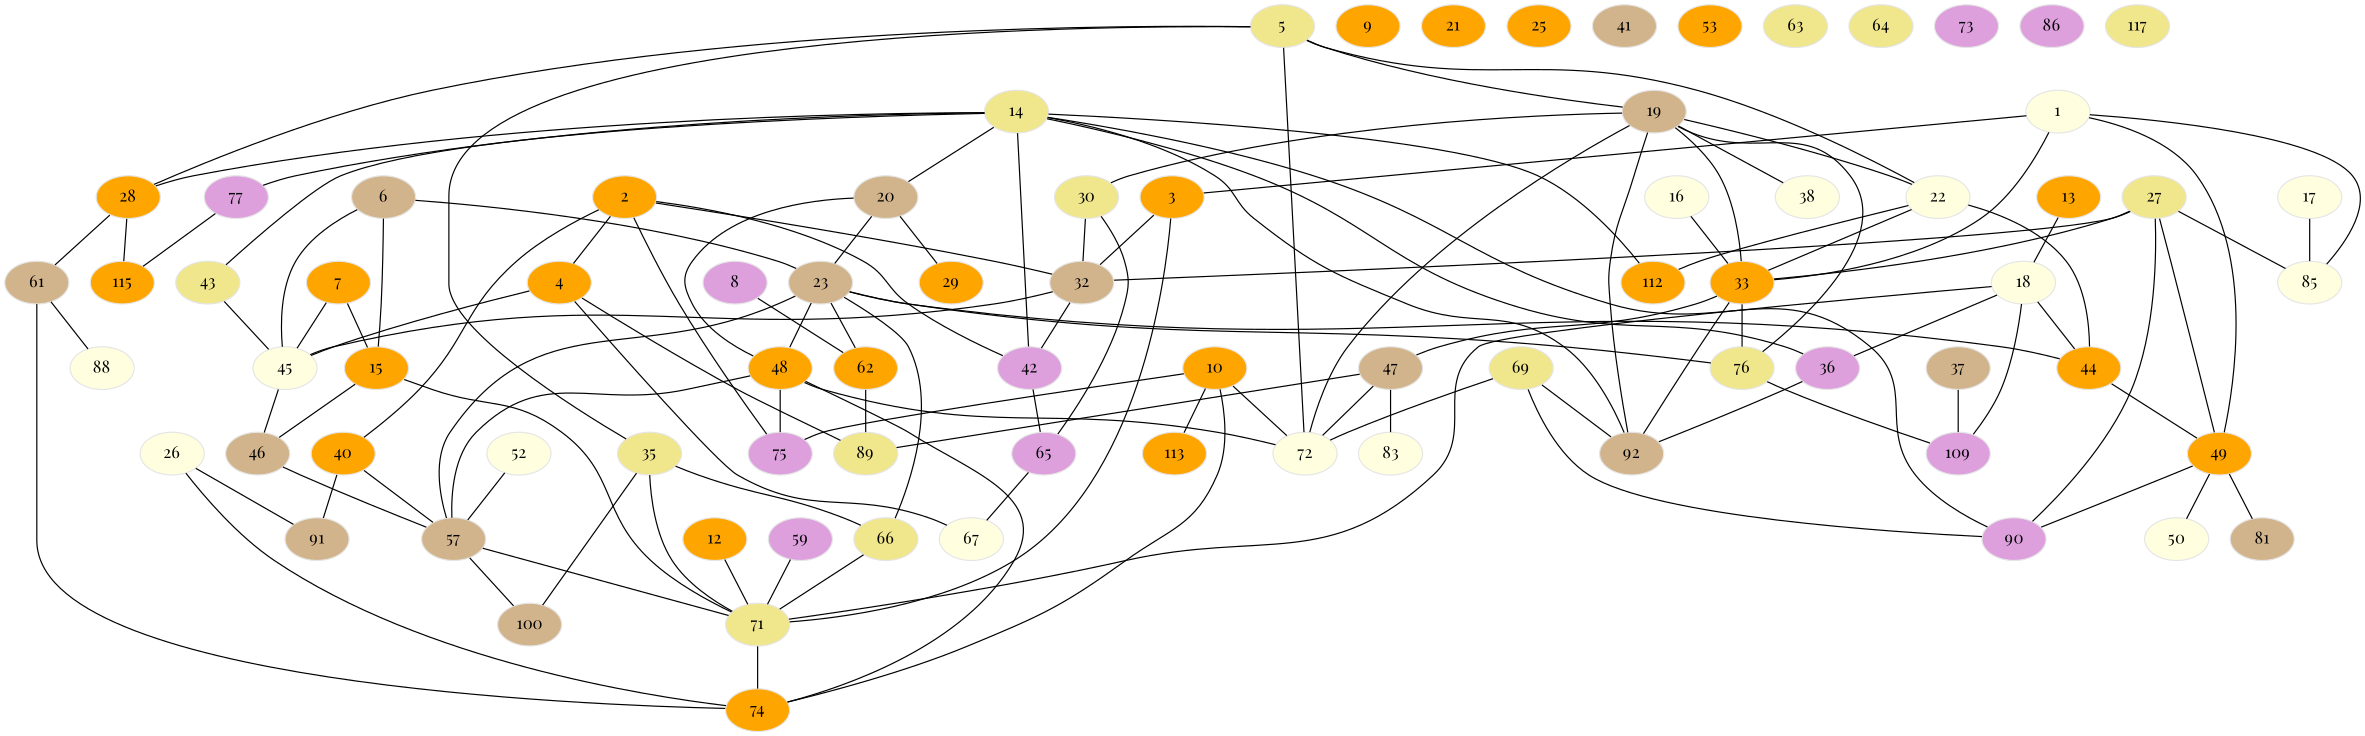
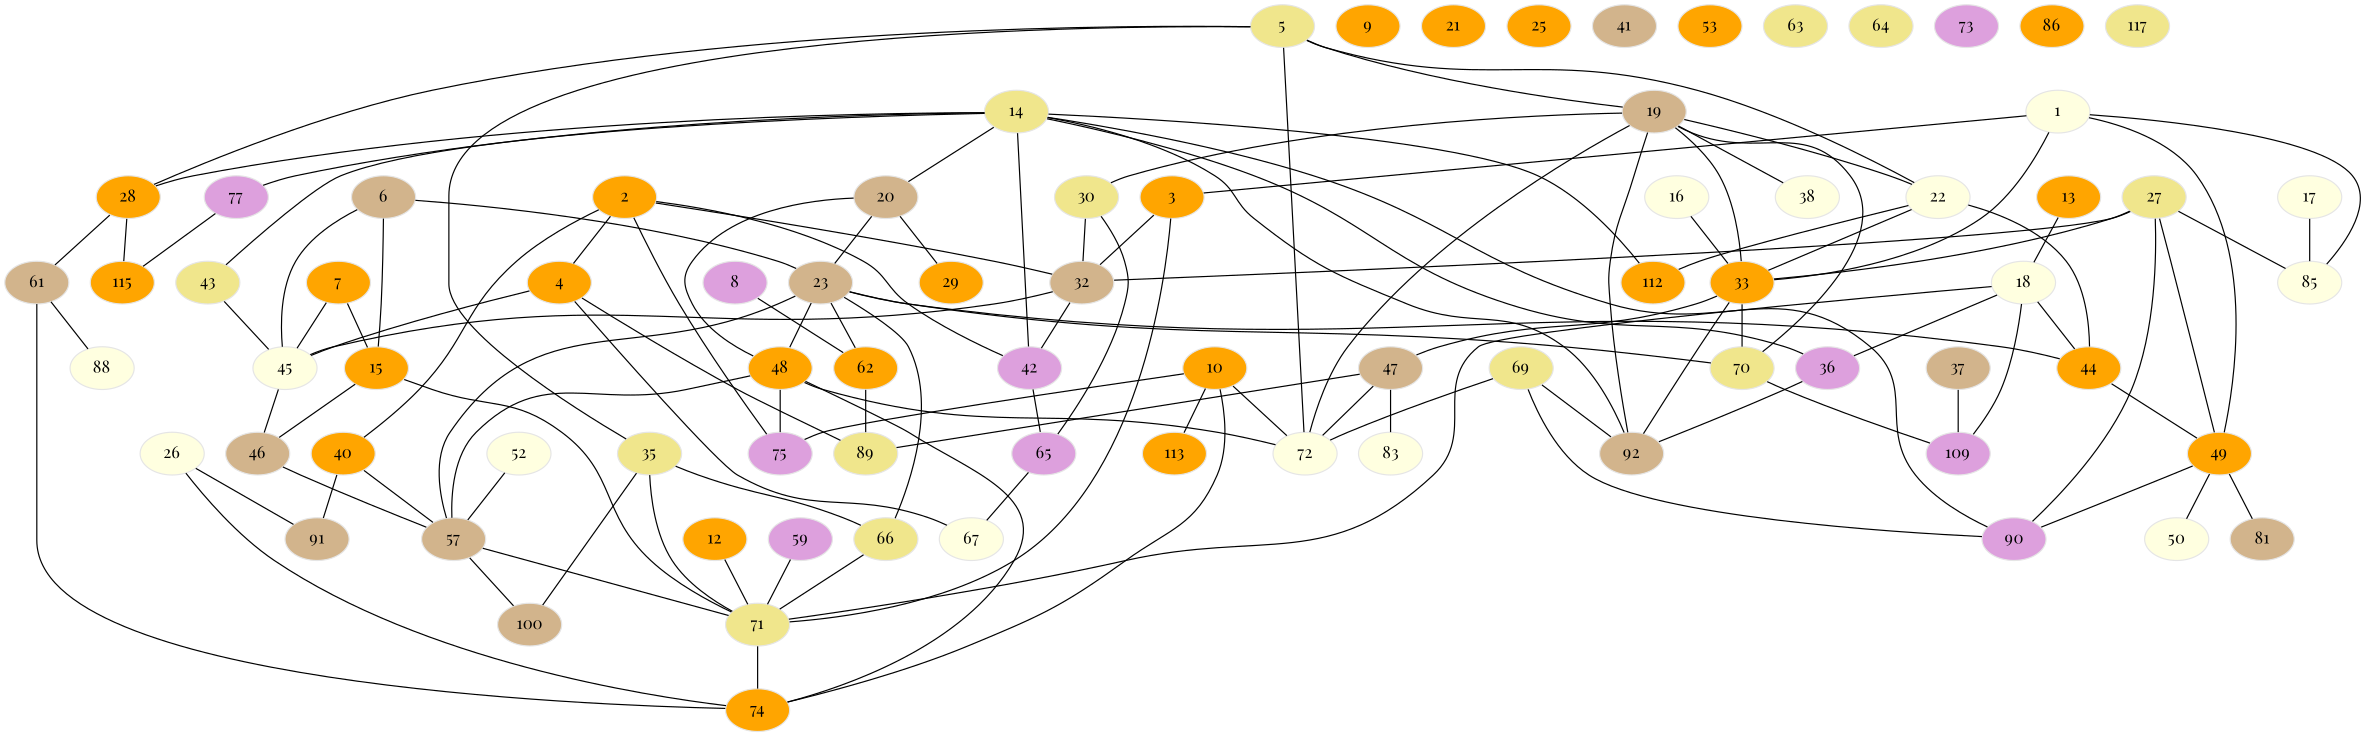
(2052, 26) -> (2052, 26)
(1742, 368) -> (1742, 368)
